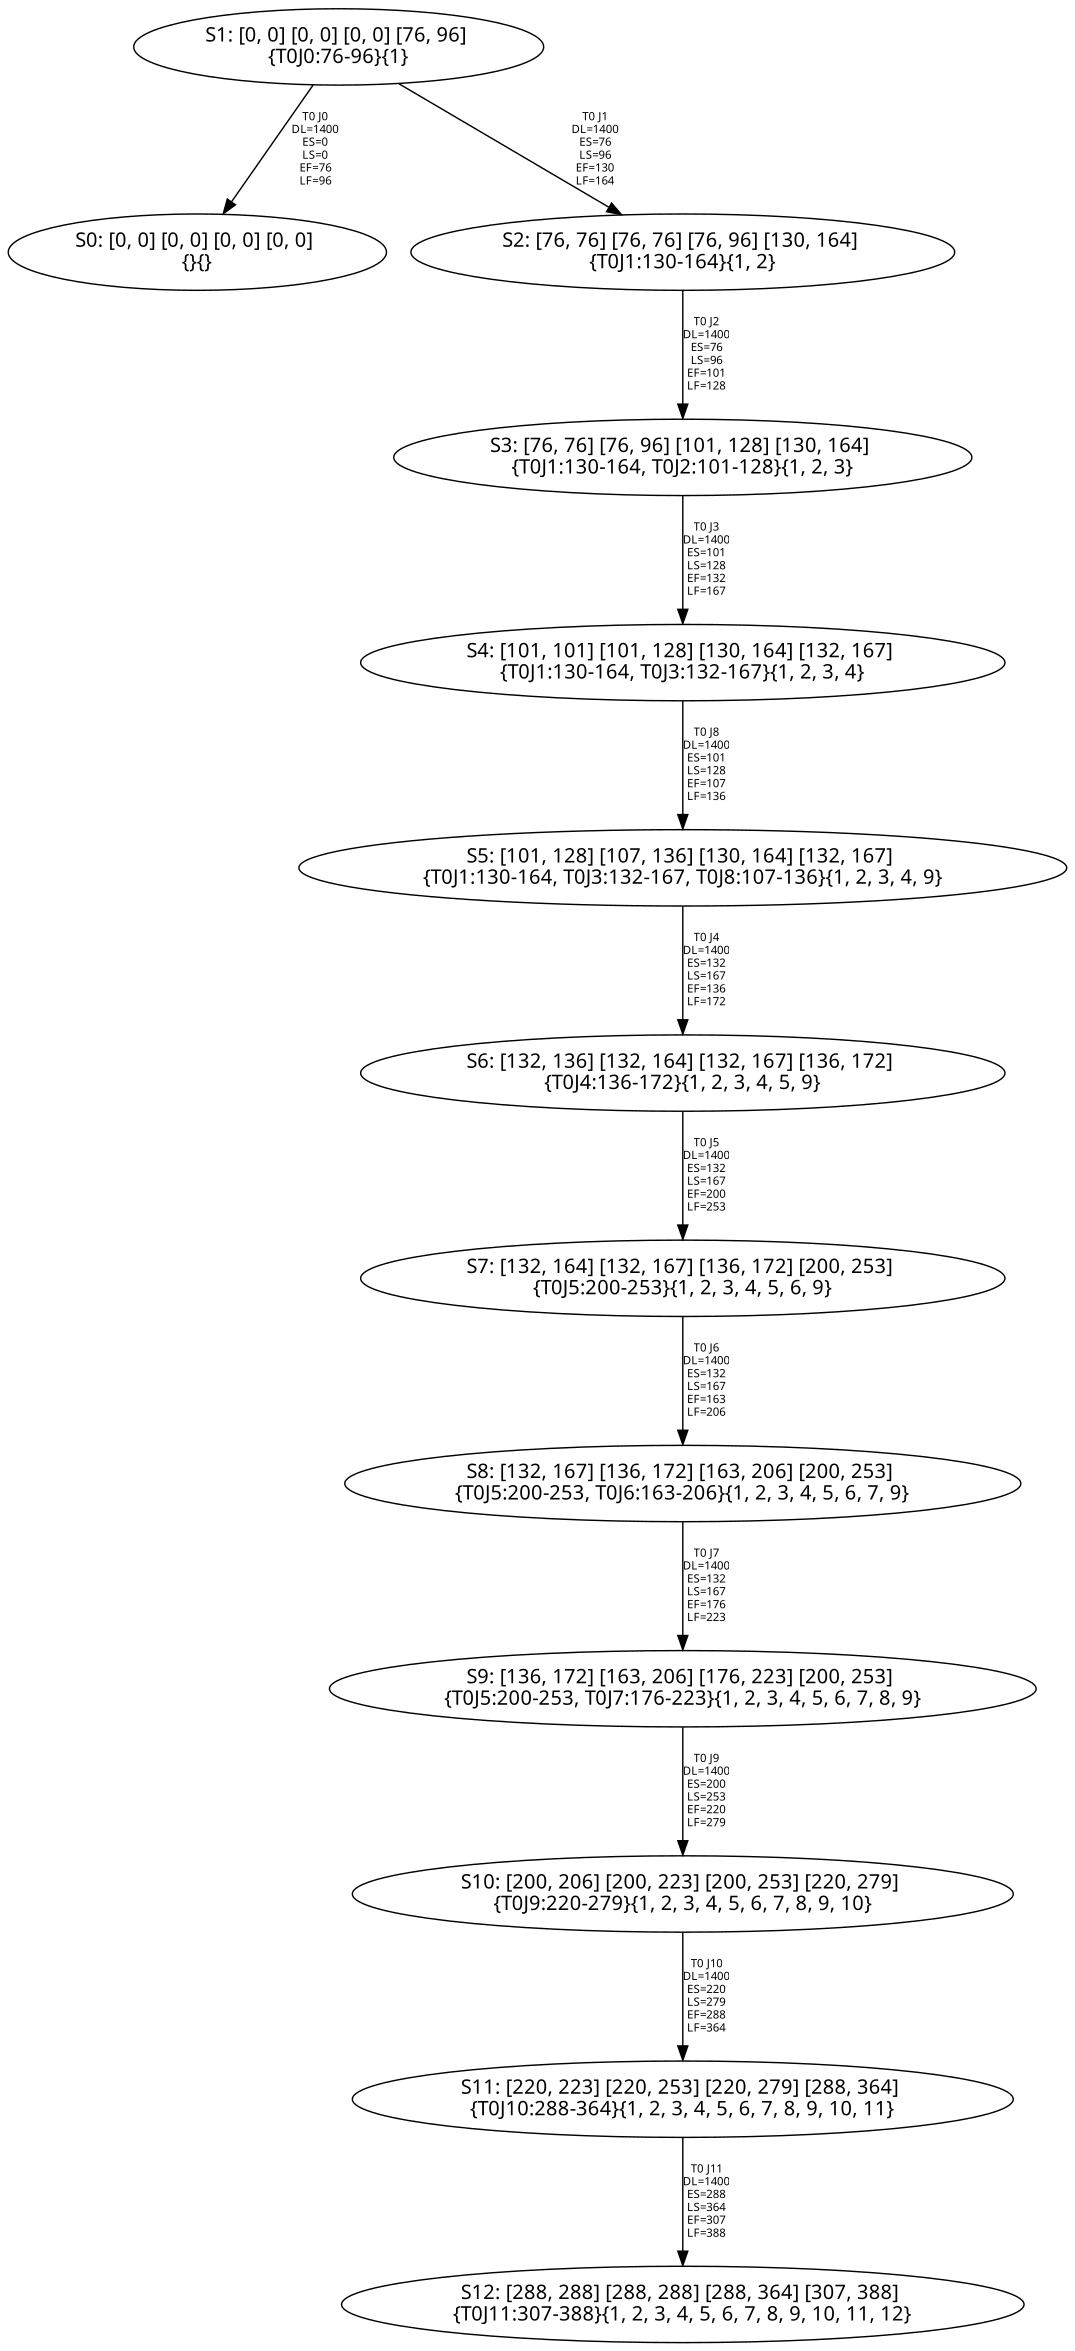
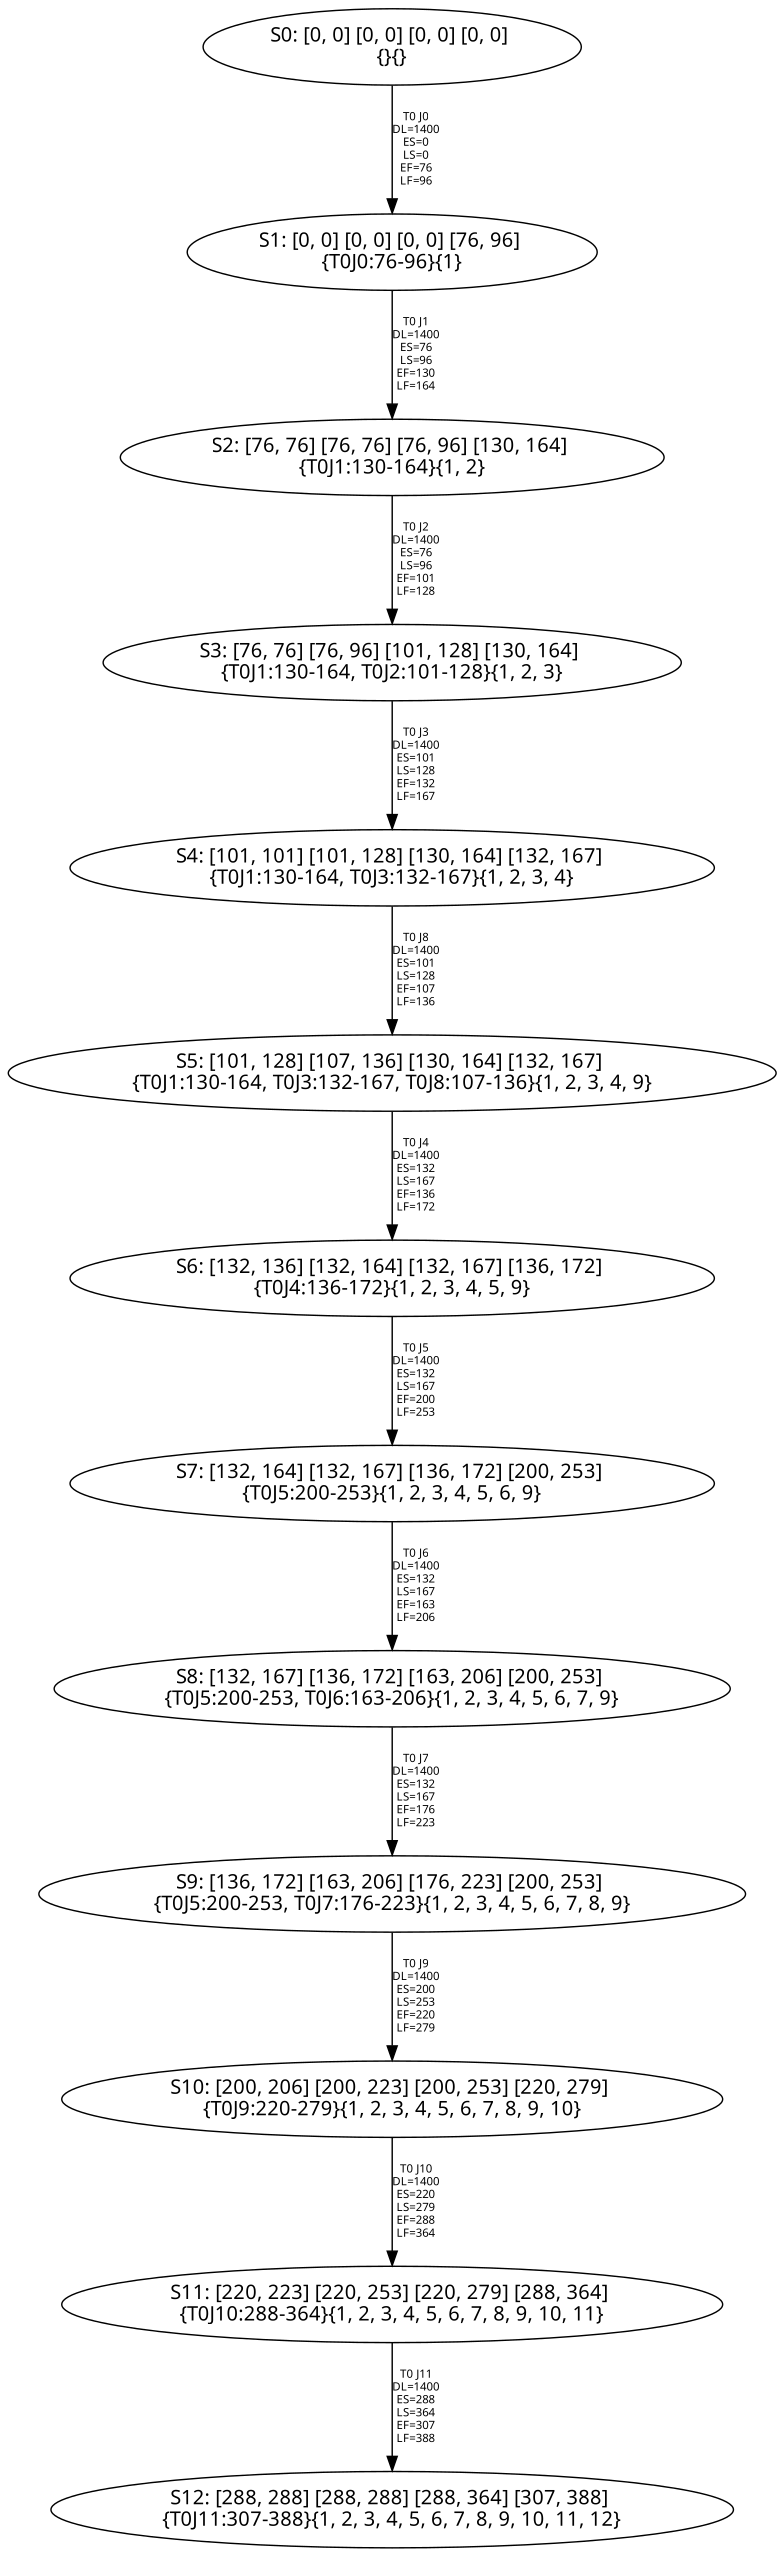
(272, 143) -> (392, 142)
